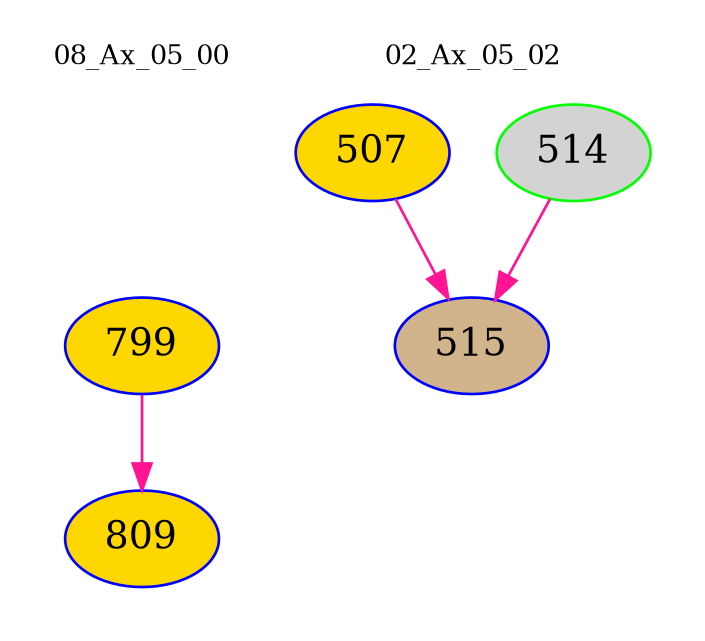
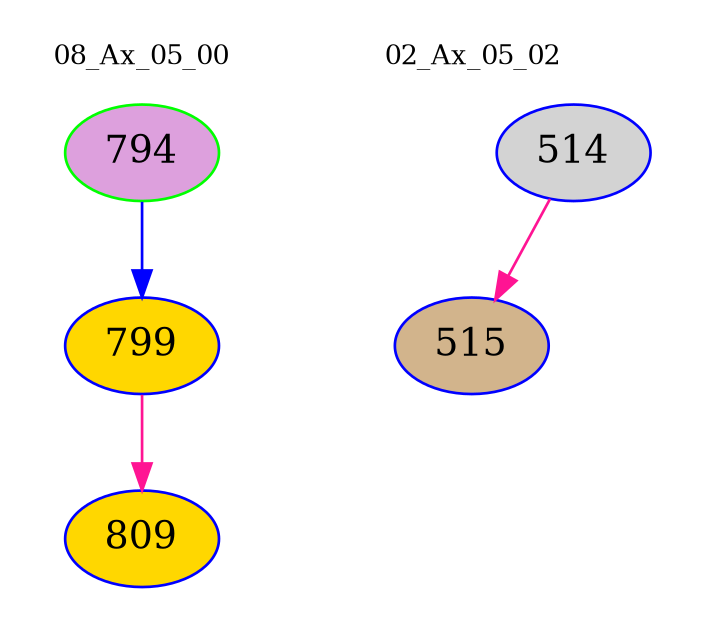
none -> (142, 153)
(373, 153) -> none
(574, 153) -> (574, 153)
